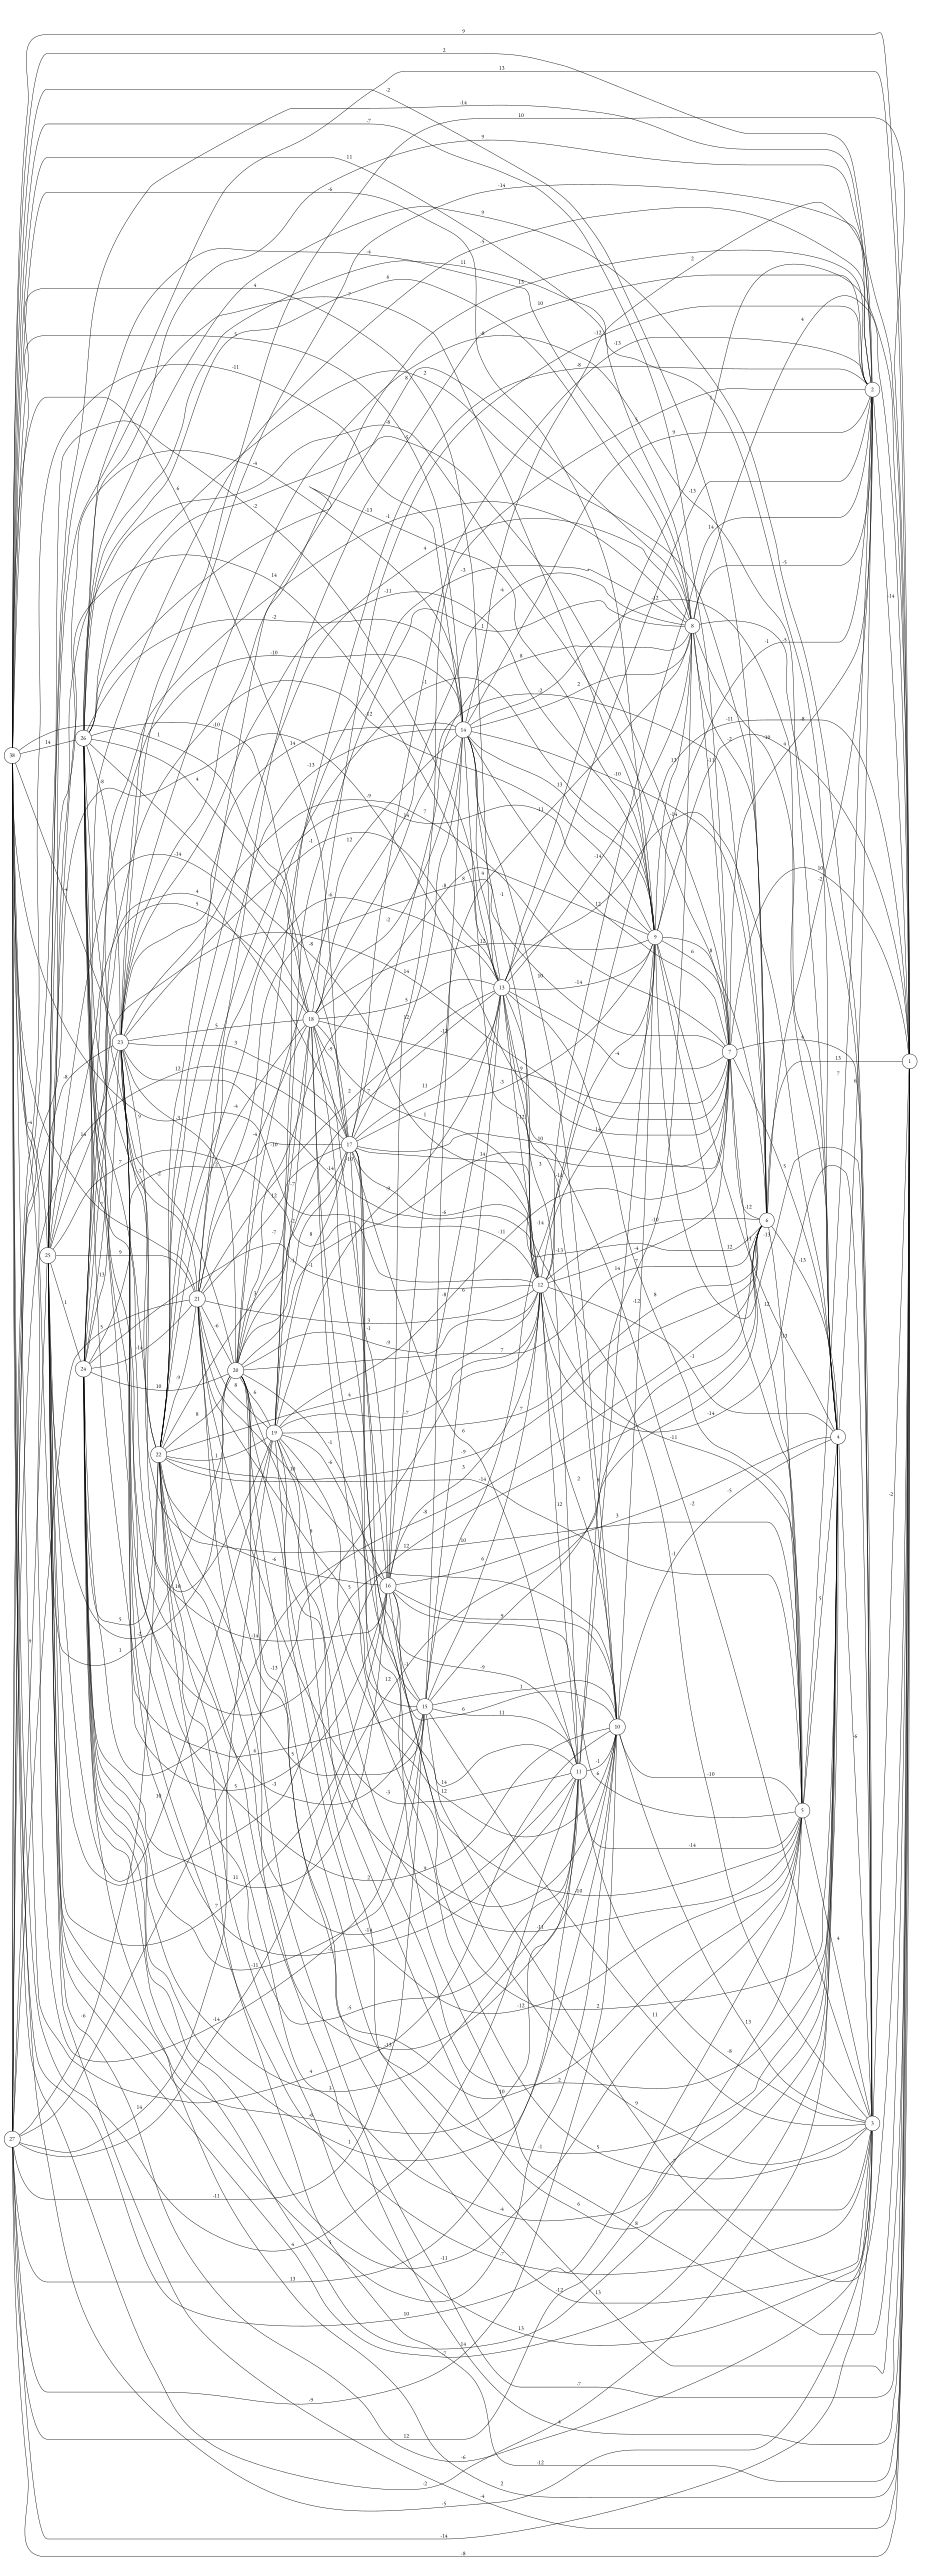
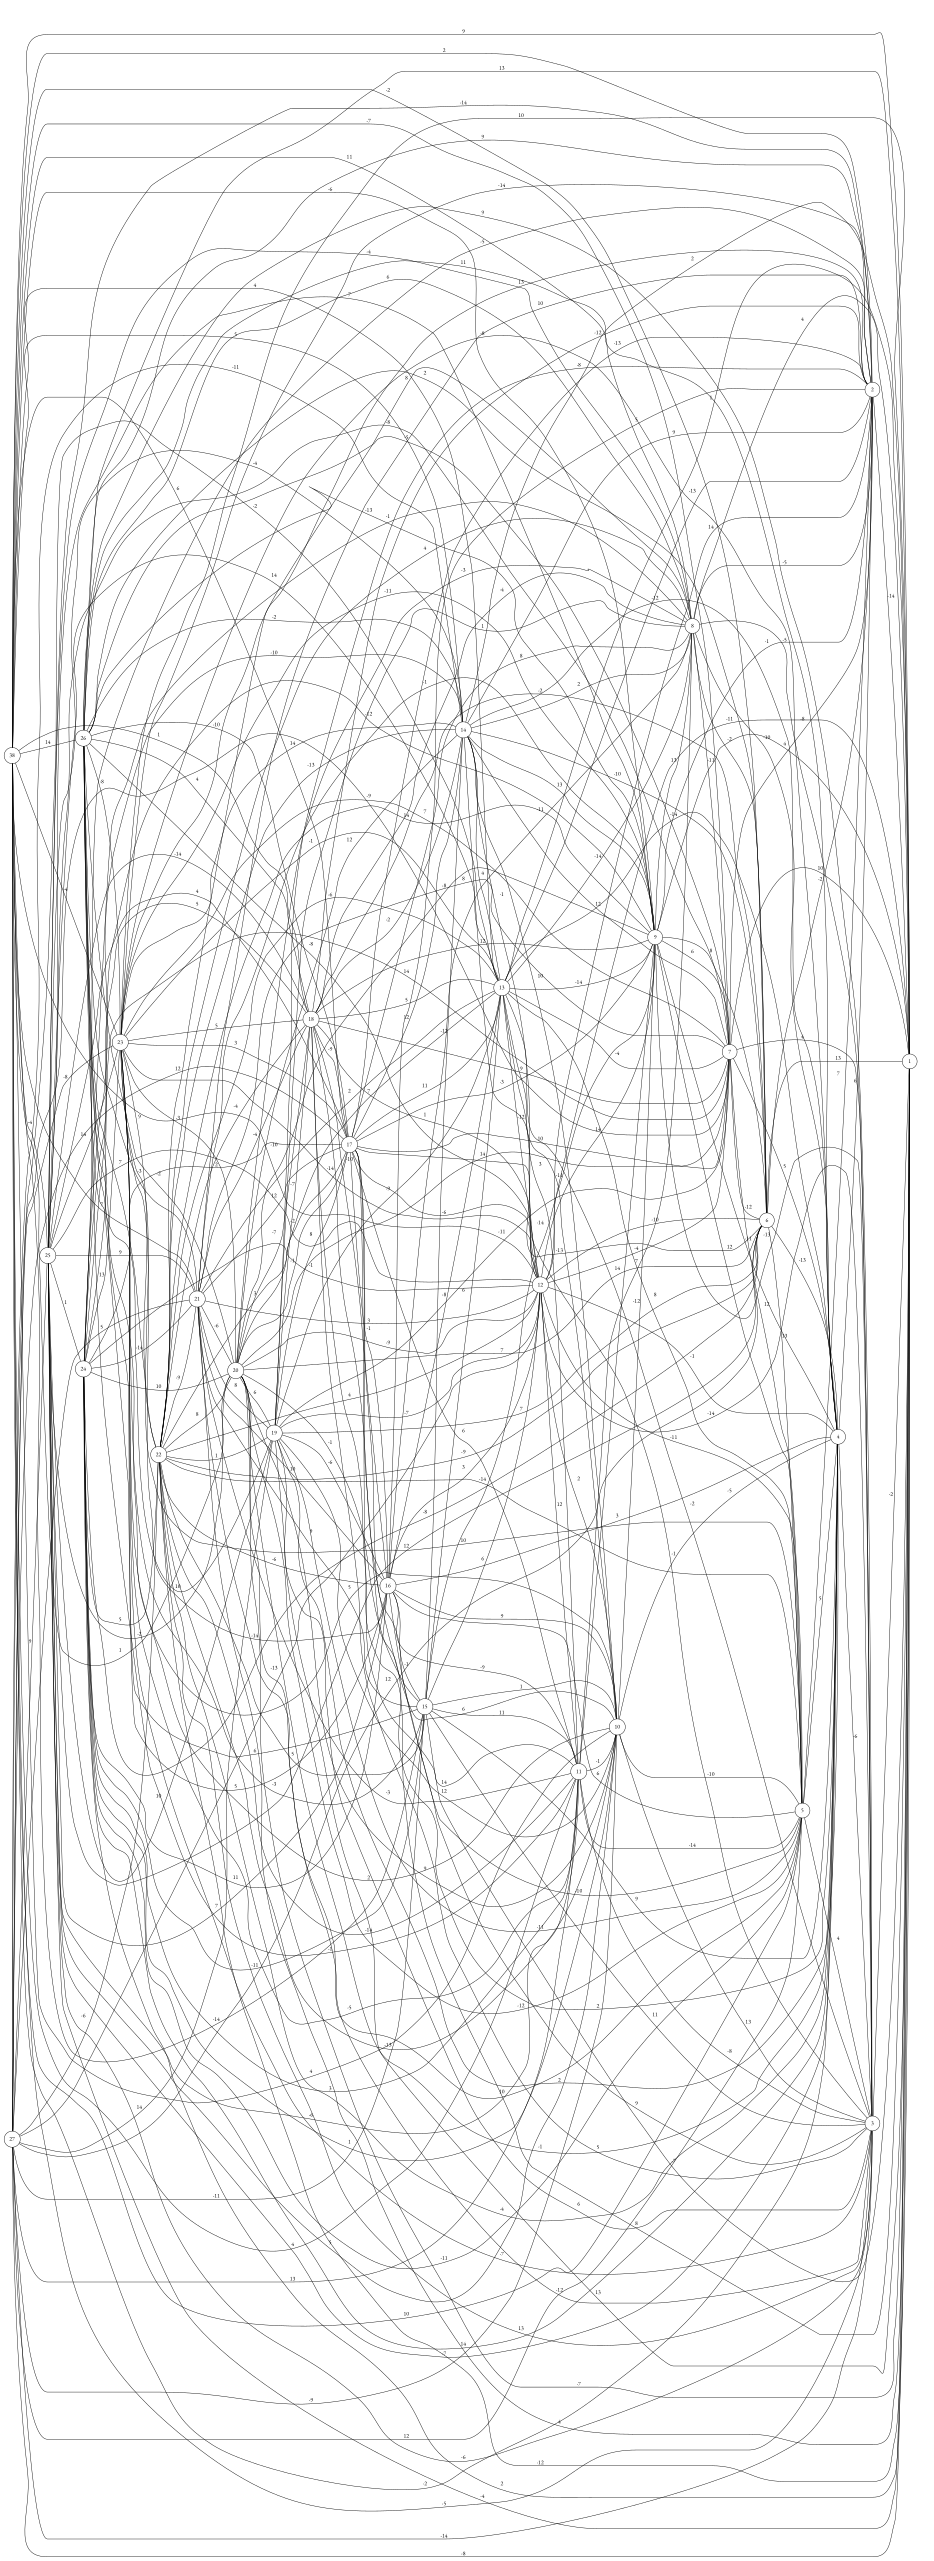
(615, 1449) -> (813, 1936)
